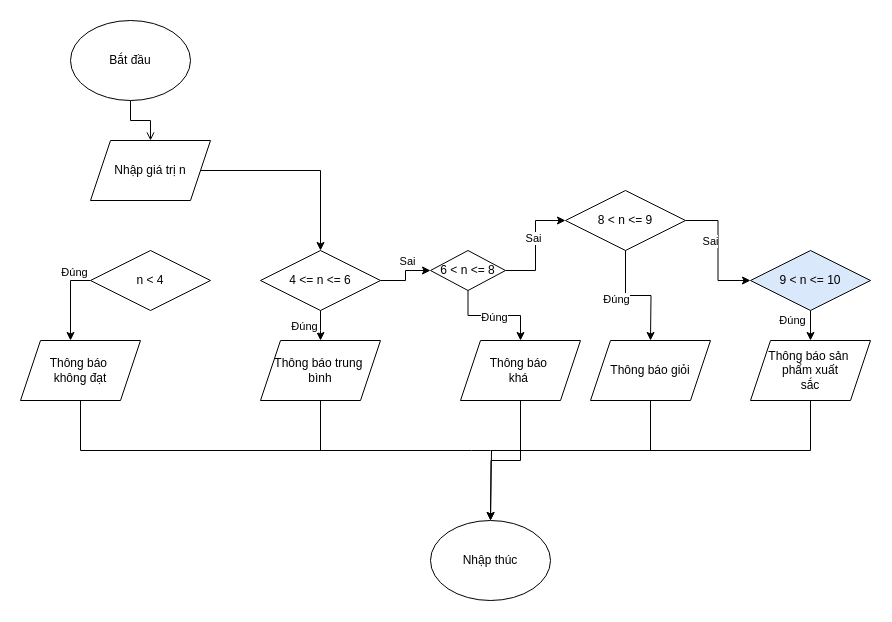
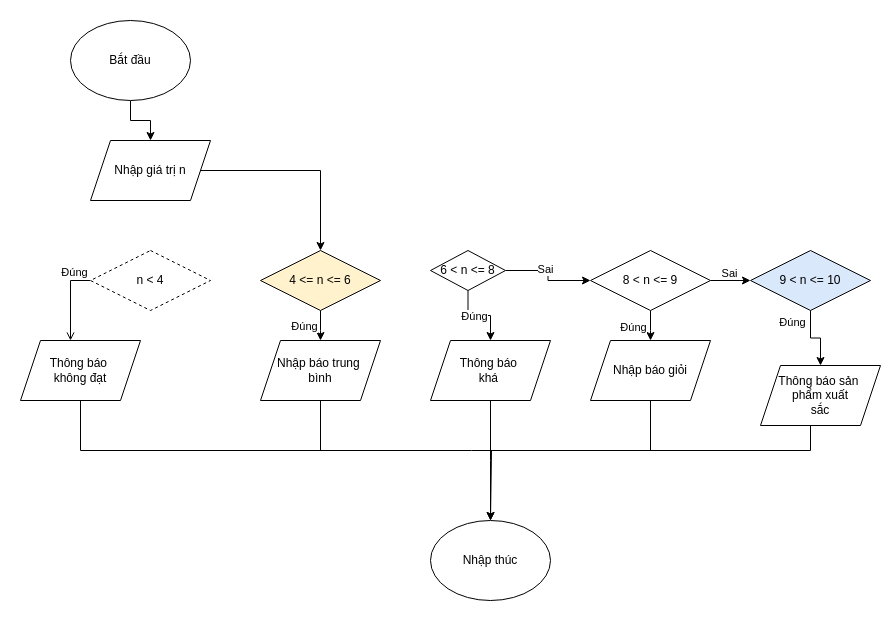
(151, 134) -> (151, 132)
(626, 221) -> (651, 281)
(406, 280) -> none
(151, 281) -> (151, 281)
(321, 281) -> (321, 281)
(71, 332) -> (71, 334)
(321, 371) -> (321, 371)
(521, 371) -> (491, 371)
(651, 371) -> (651, 371)
(811, 371) -> (821, 396)
